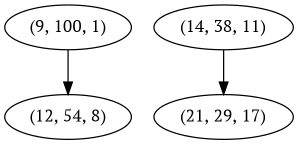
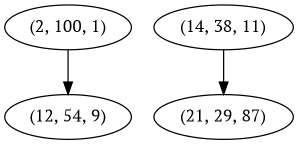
(68, 27) -> (68, 27)
(68, 117) -> (68, 117)
(224, 117) -> (224, 117)
